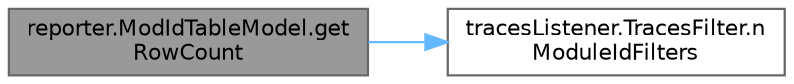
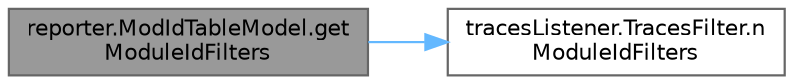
(188, 42) -> (188, 42)
